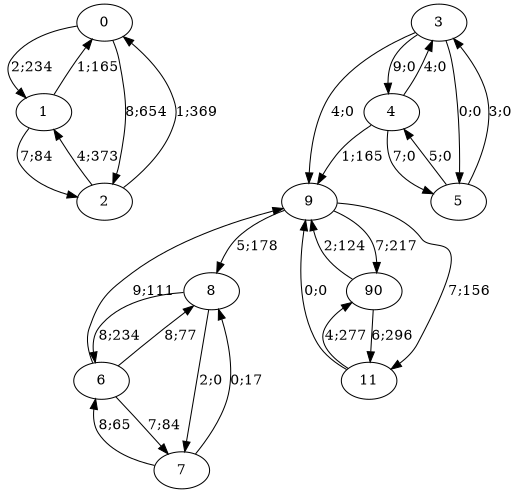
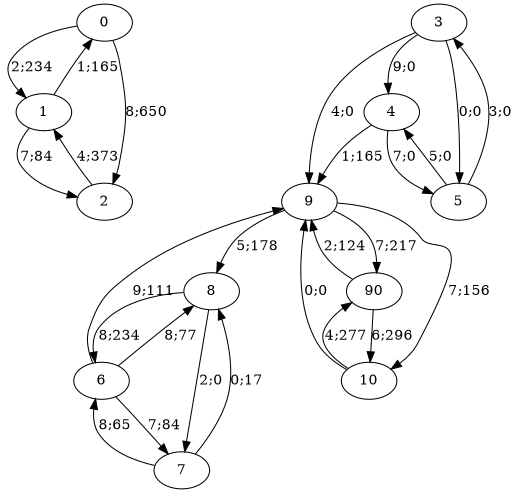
(417, 73) -> none
(146, 112) -> (146, 112)
(176, 118) -> none
(369, 381) -> (369, 381)
